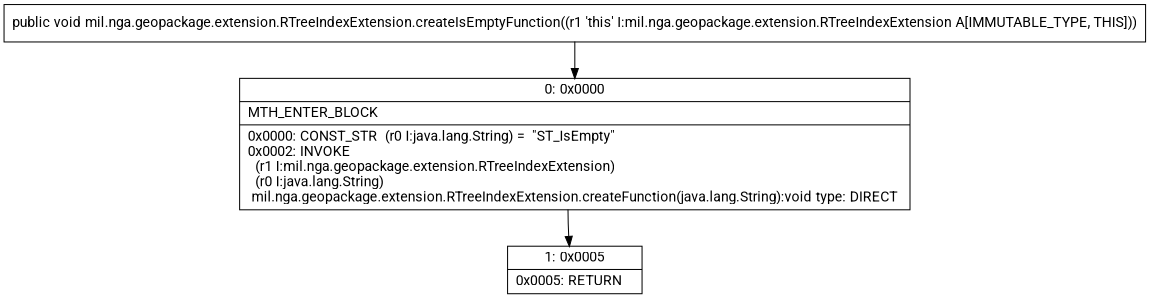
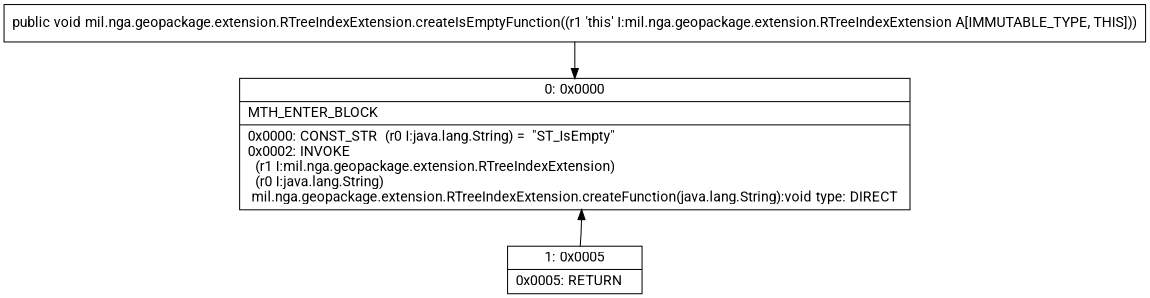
(568, 223) -> (581, 233)
